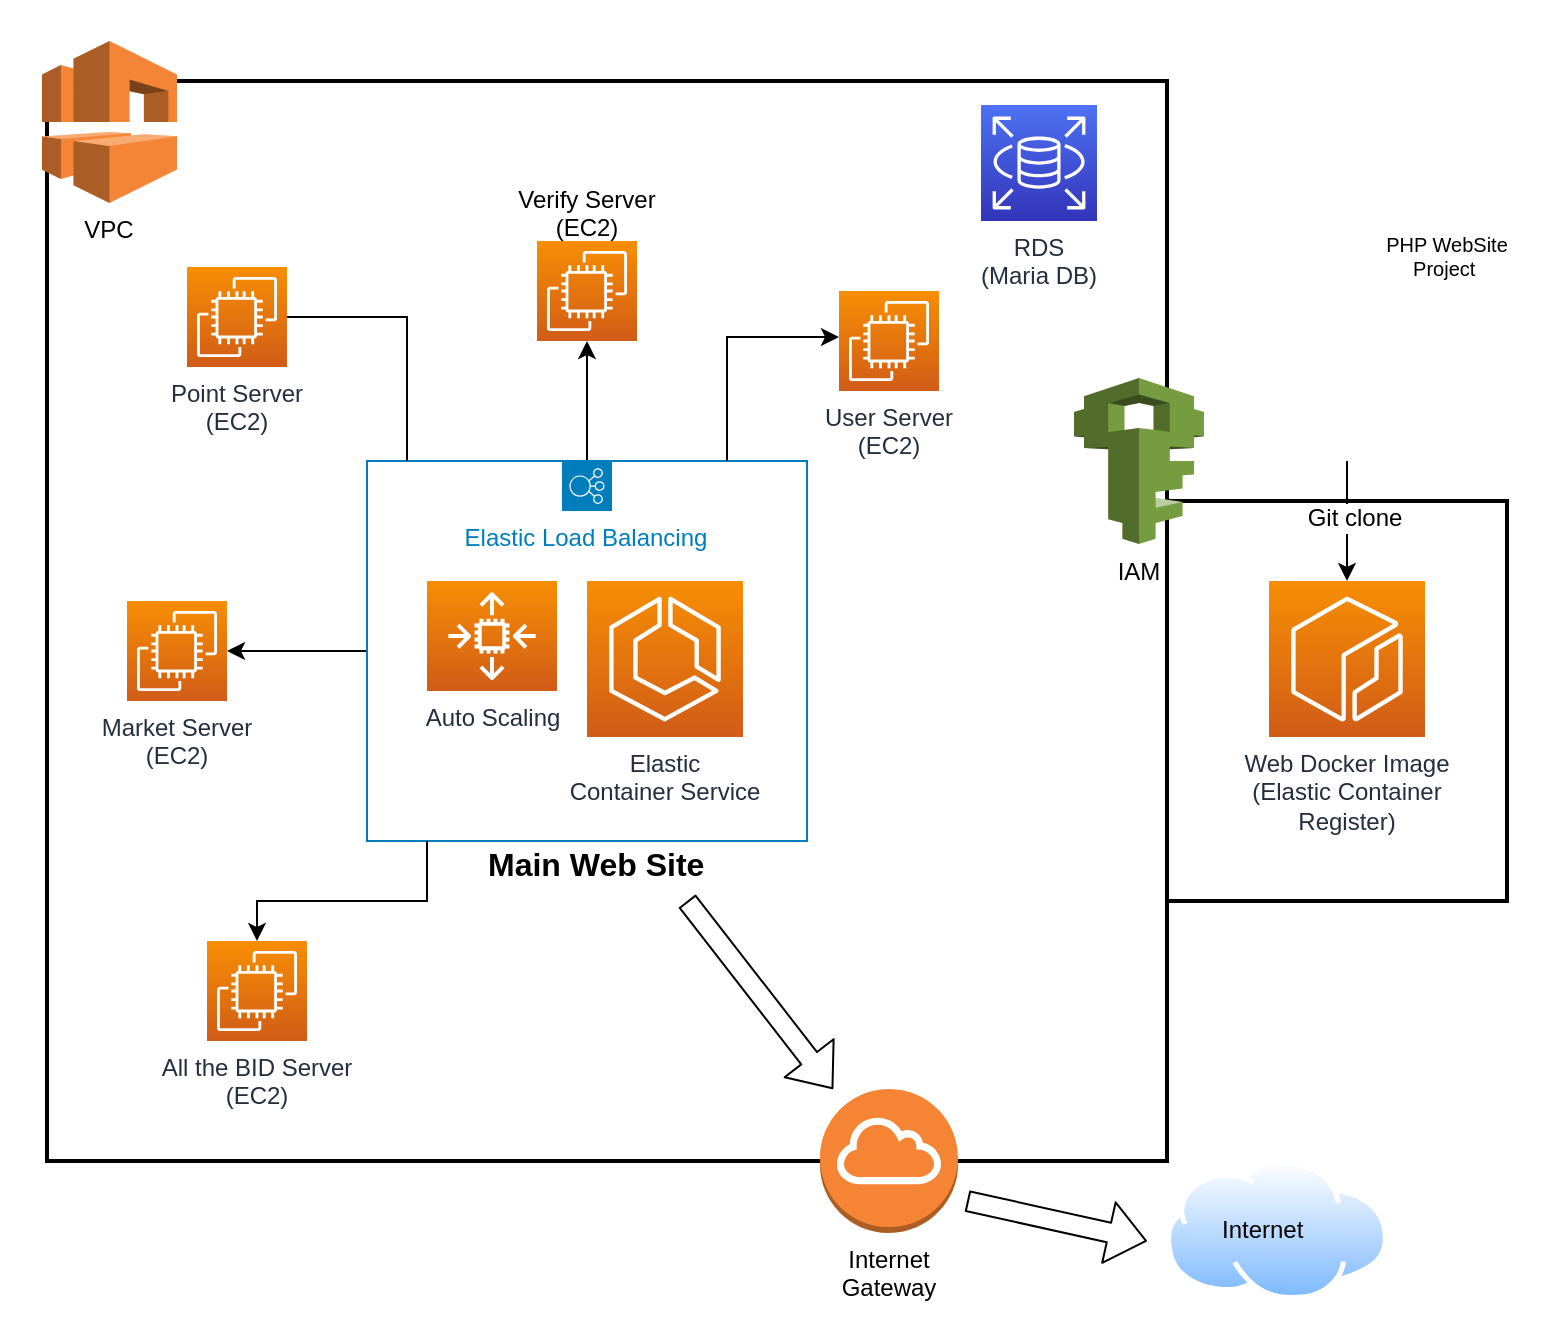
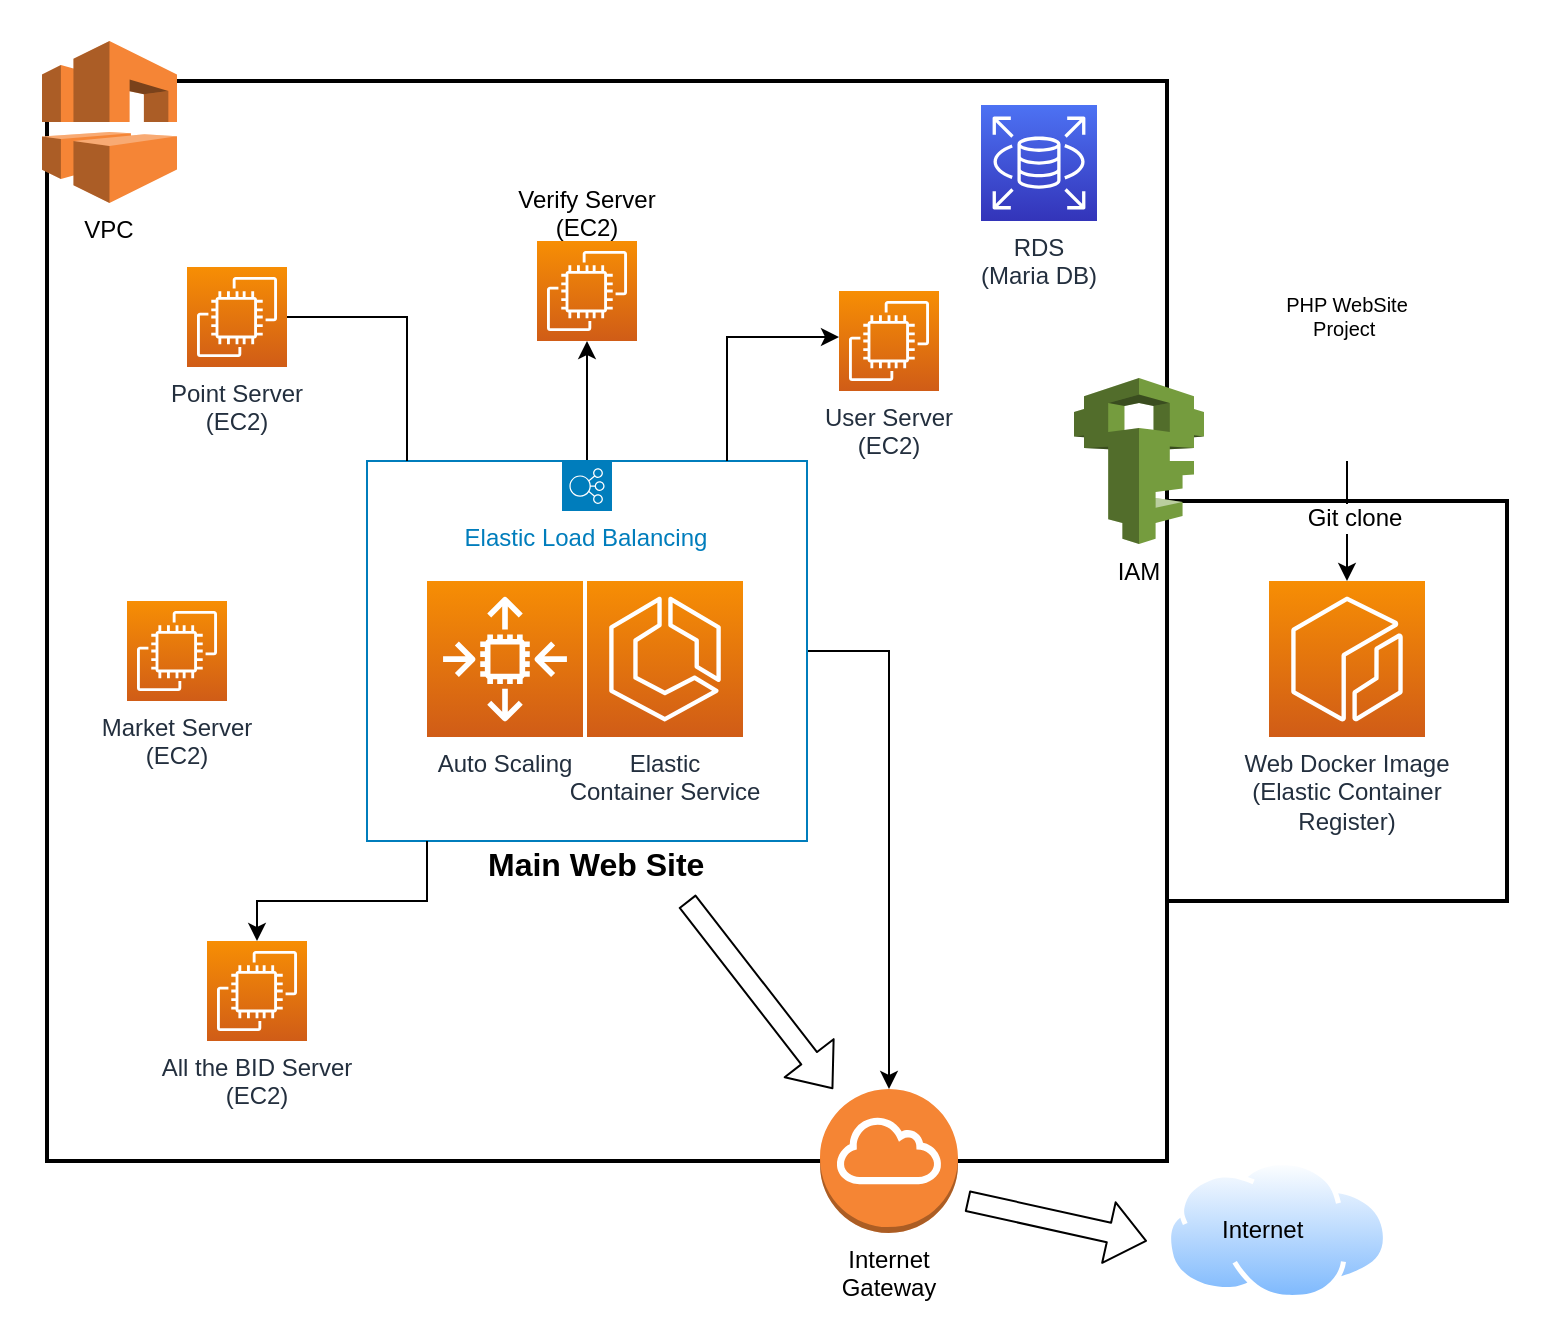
(1447, 259) -> (1347, 319)
(492, 636) -> (505, 659)
(304, 651) -> (889, 824)
